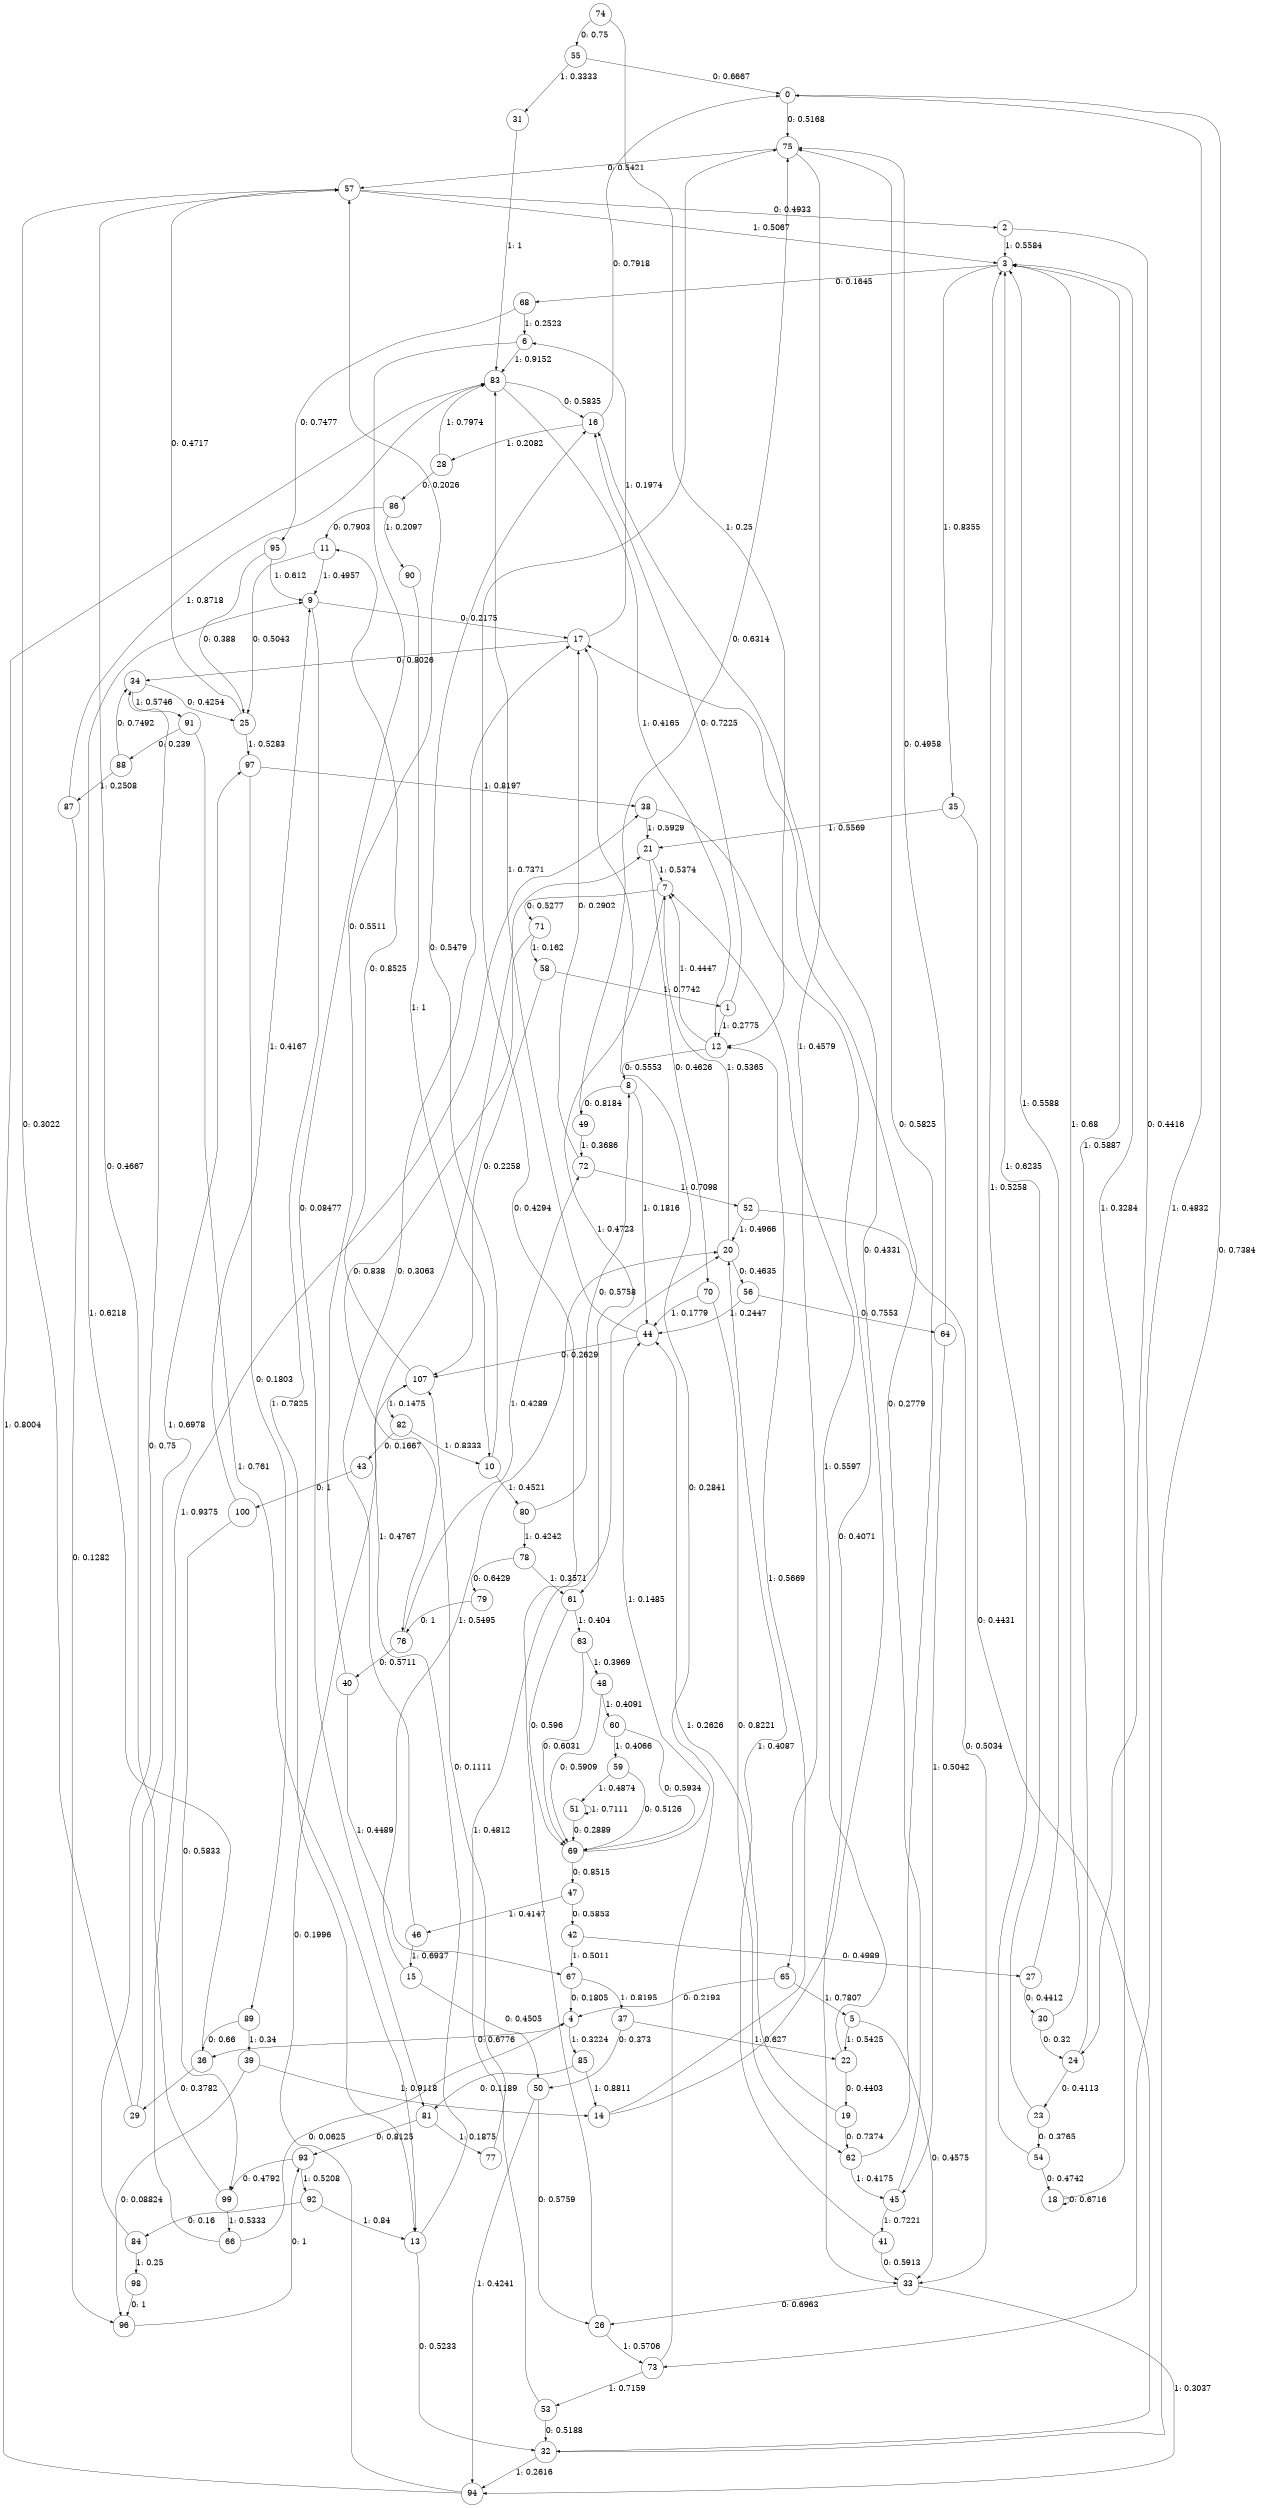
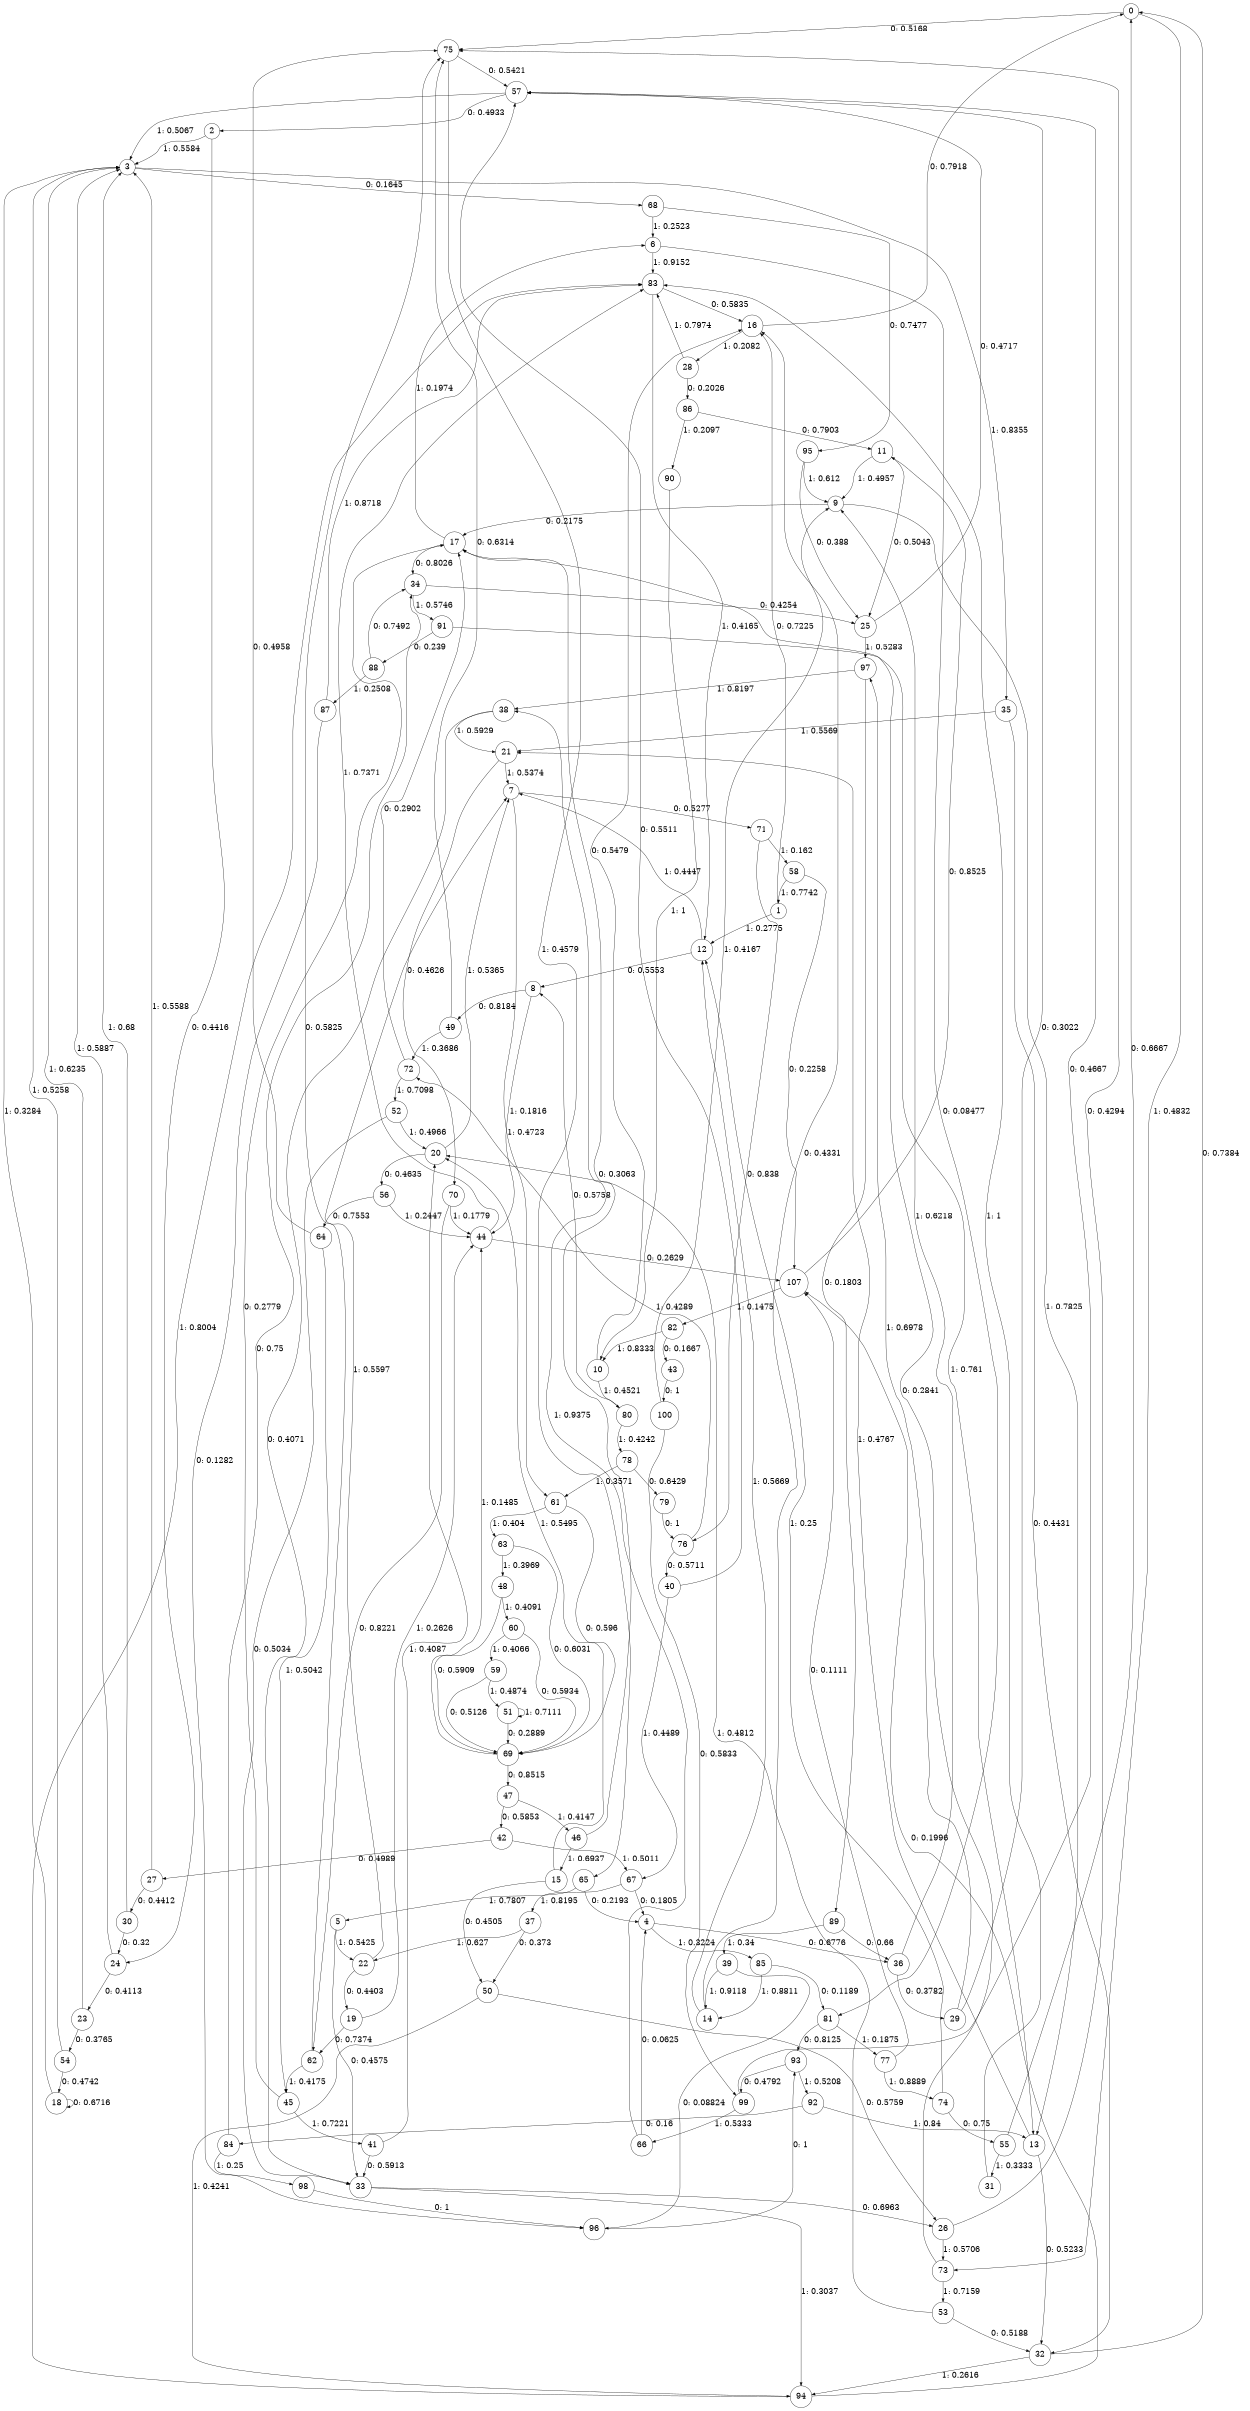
none -> (901, 2091)
